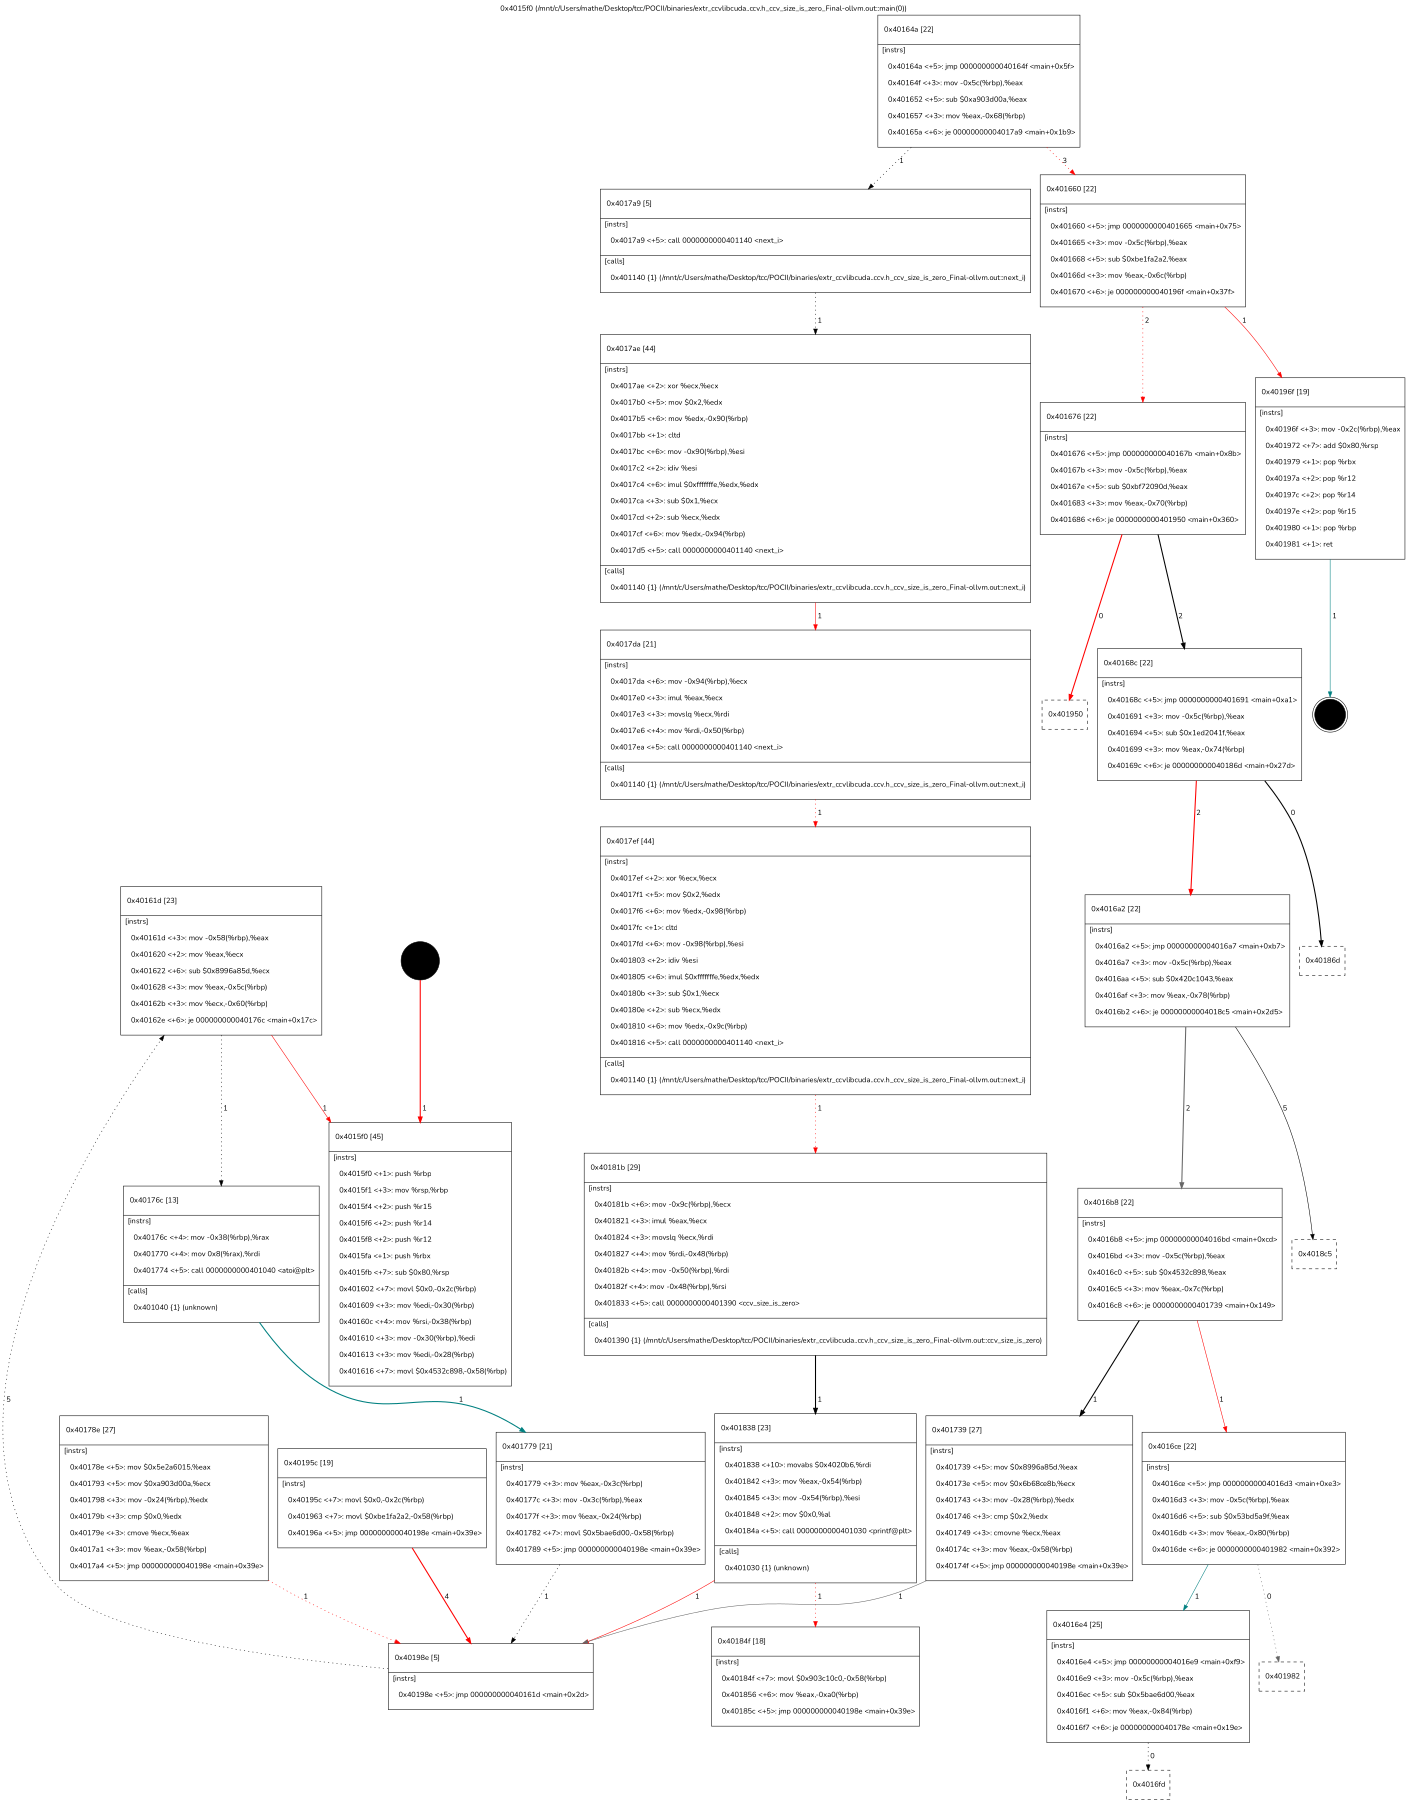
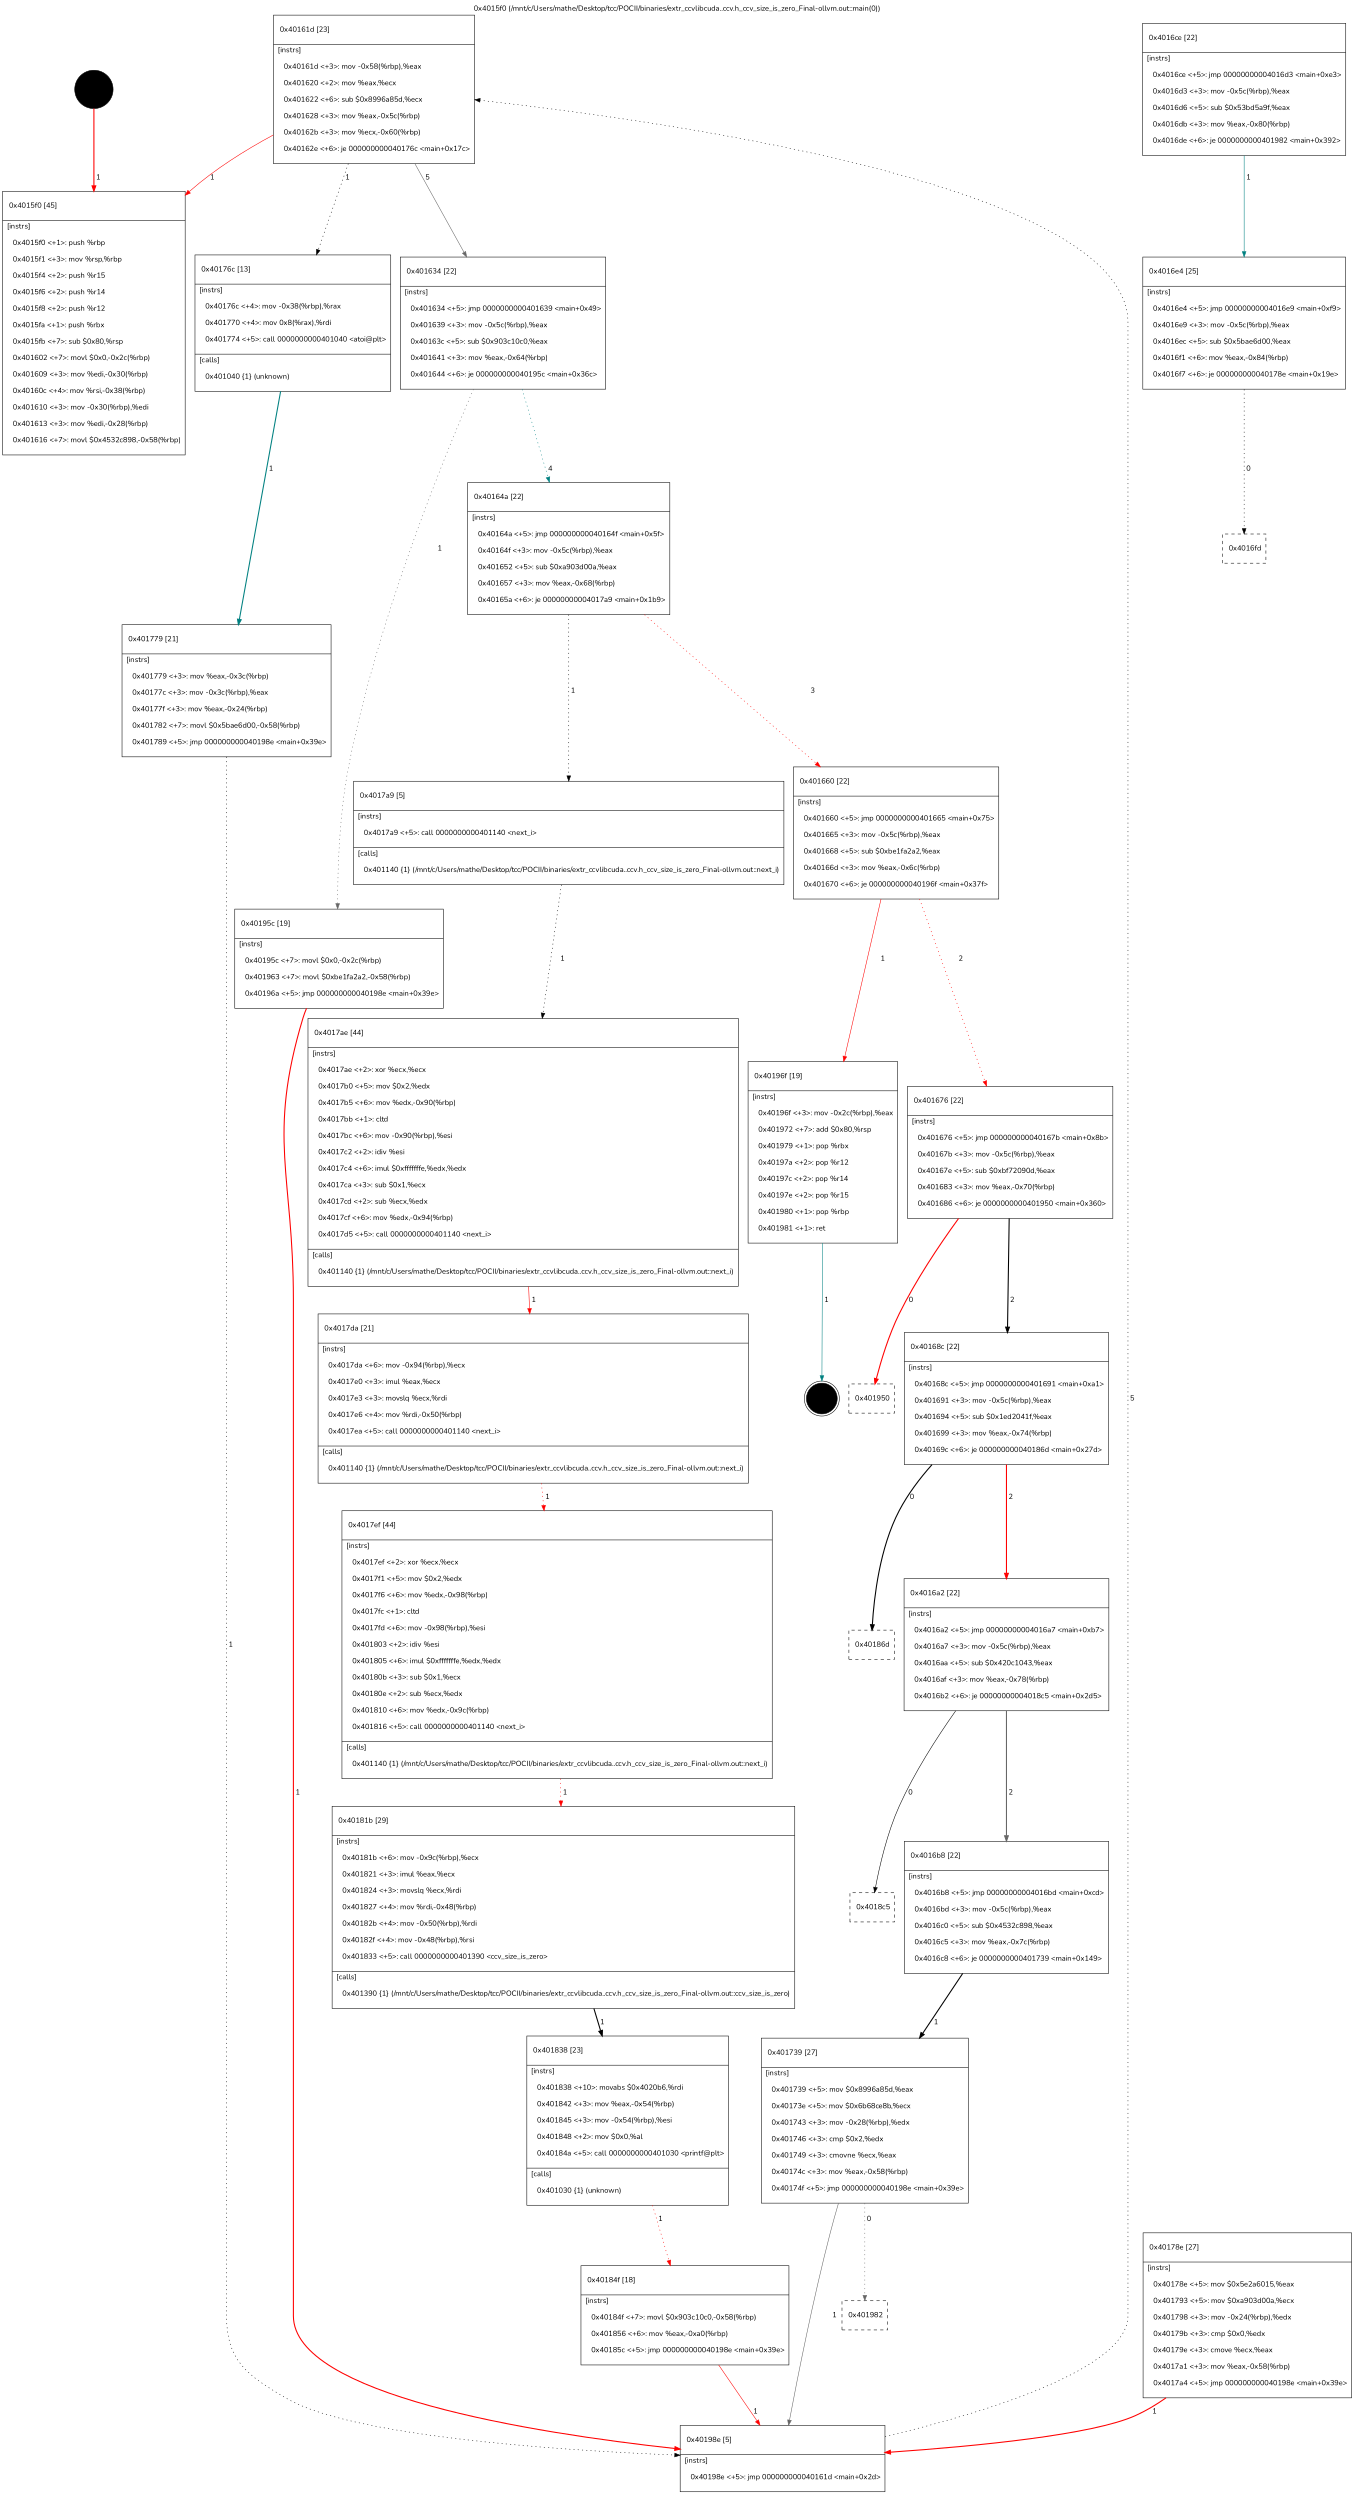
none -> (503, 323)
(1284, 1109) -> (910, 1792)
(1211, 1374) -> none
(446, 1597) -> (297, 1792)
(1268, 1611) -> (865, 2249)
(331, 1613) -> (1032, 2439)
(653, 1613) -> (738, 2393)
